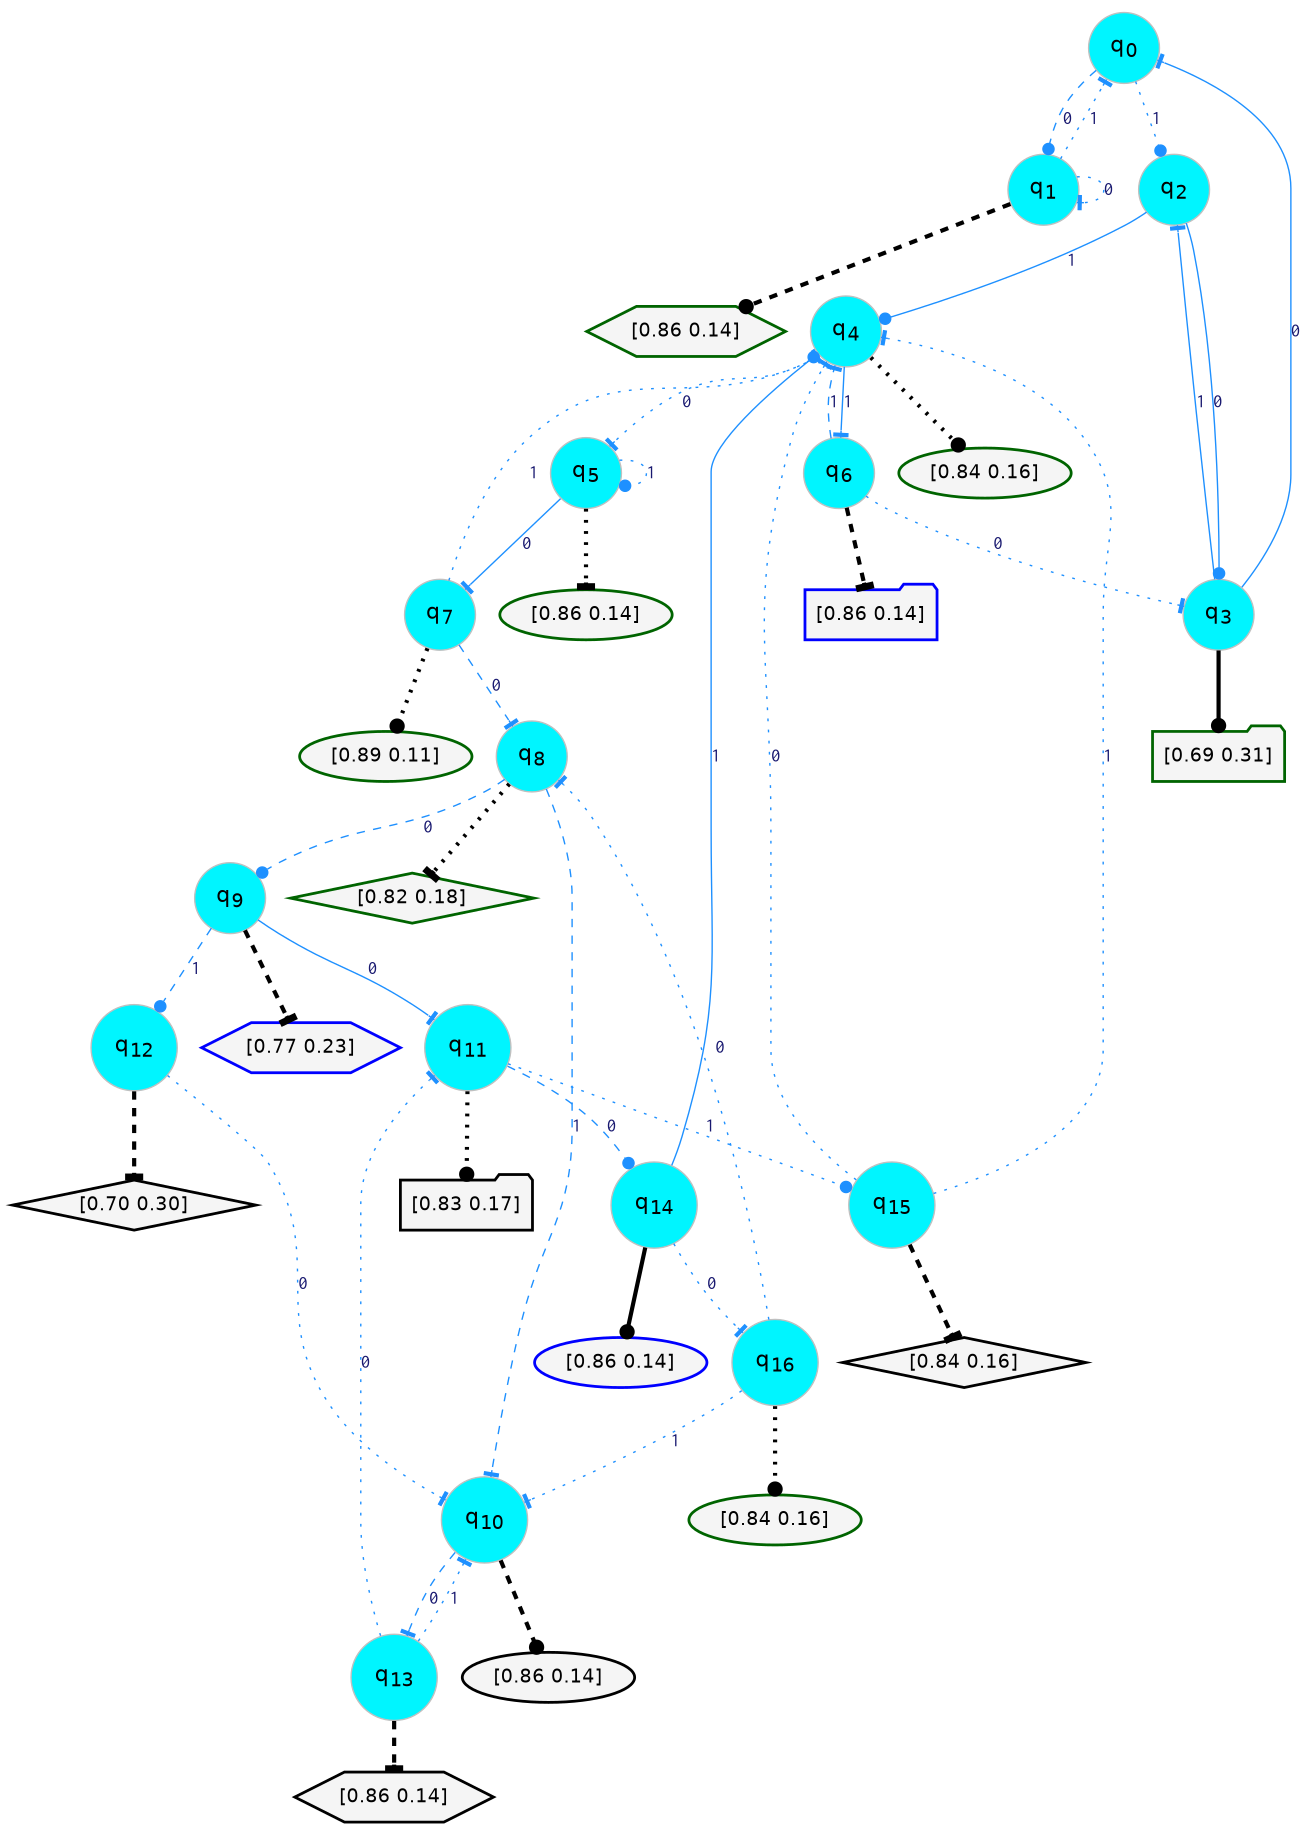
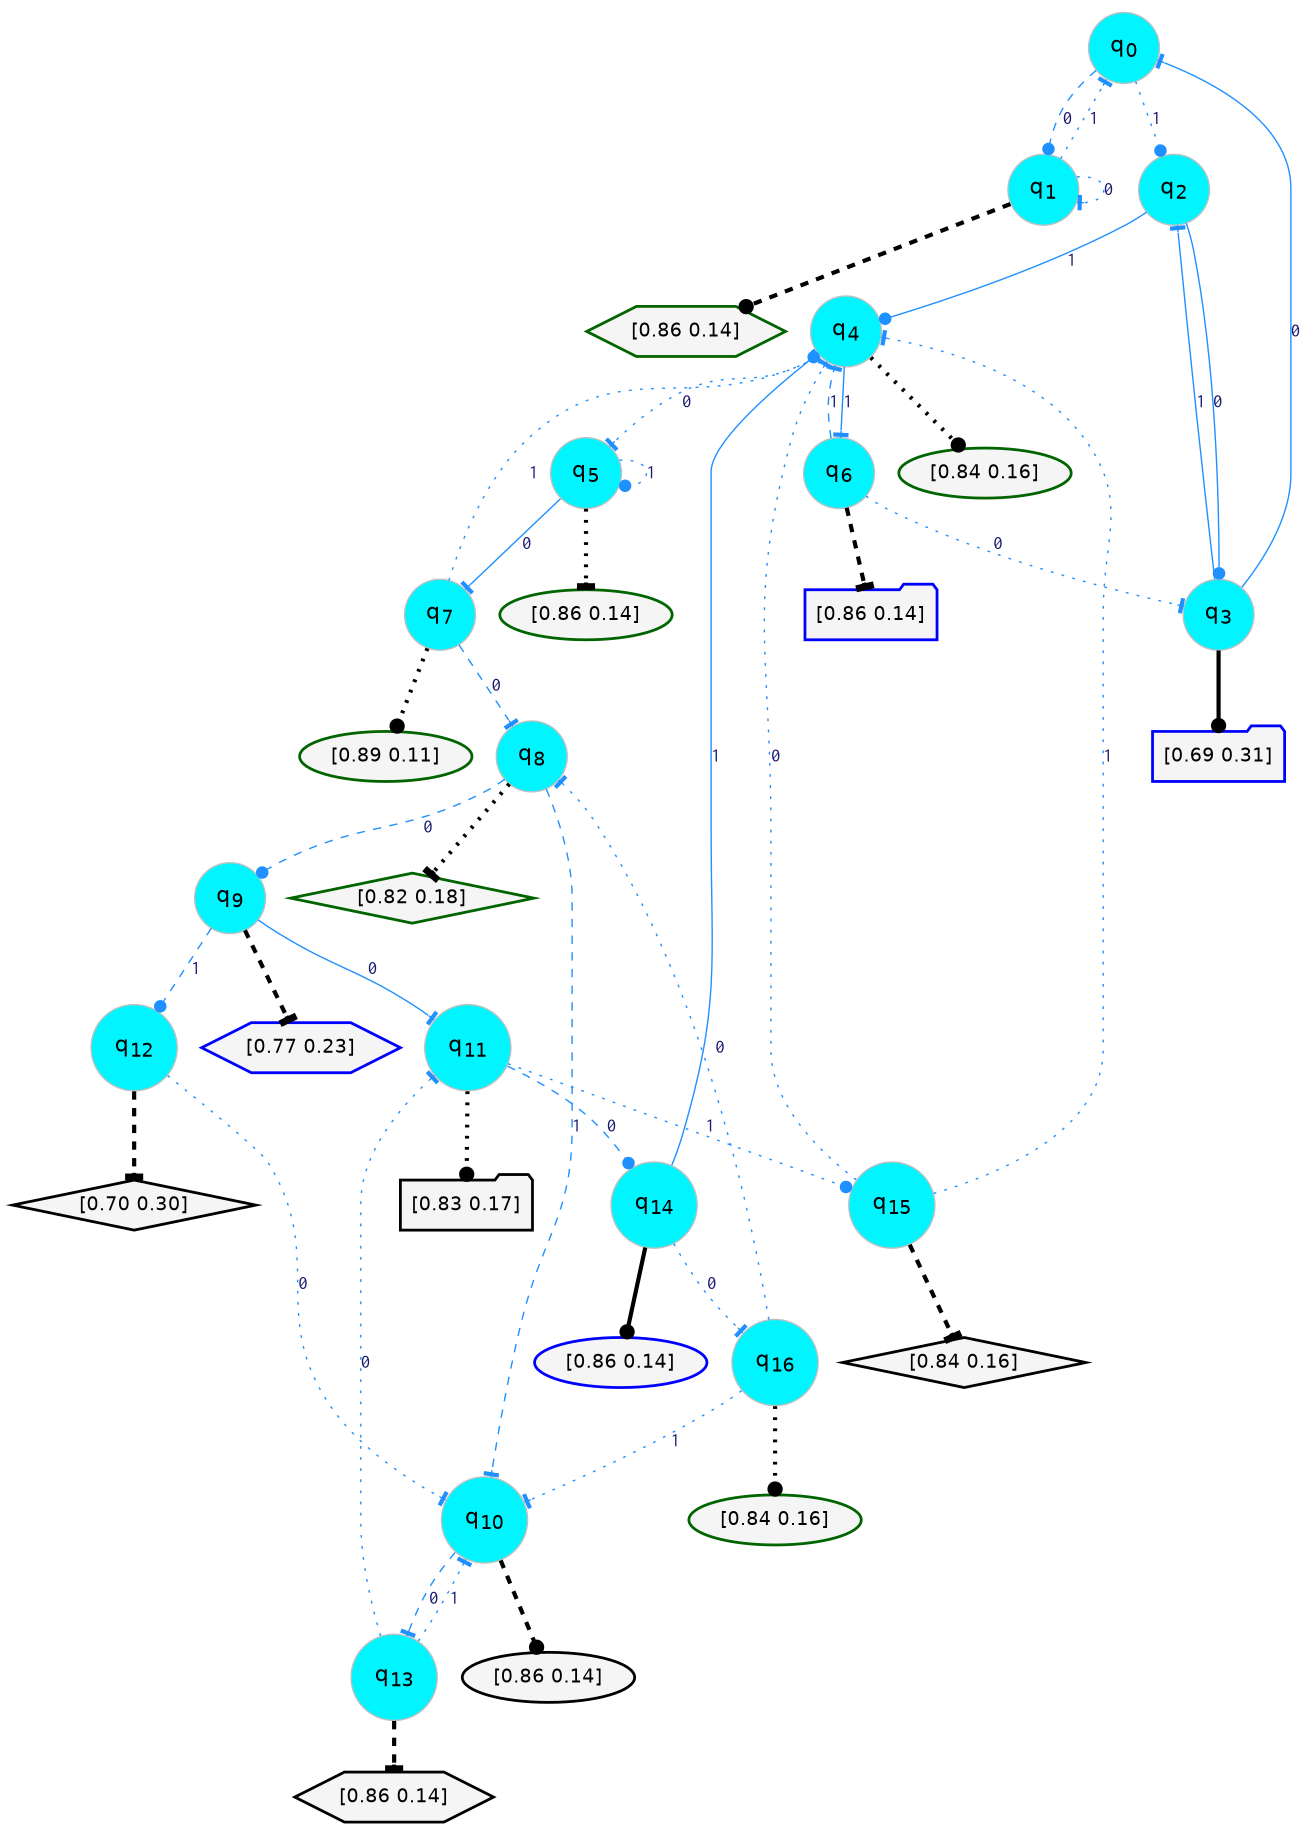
(1219, 756) -> (1219, 756)
